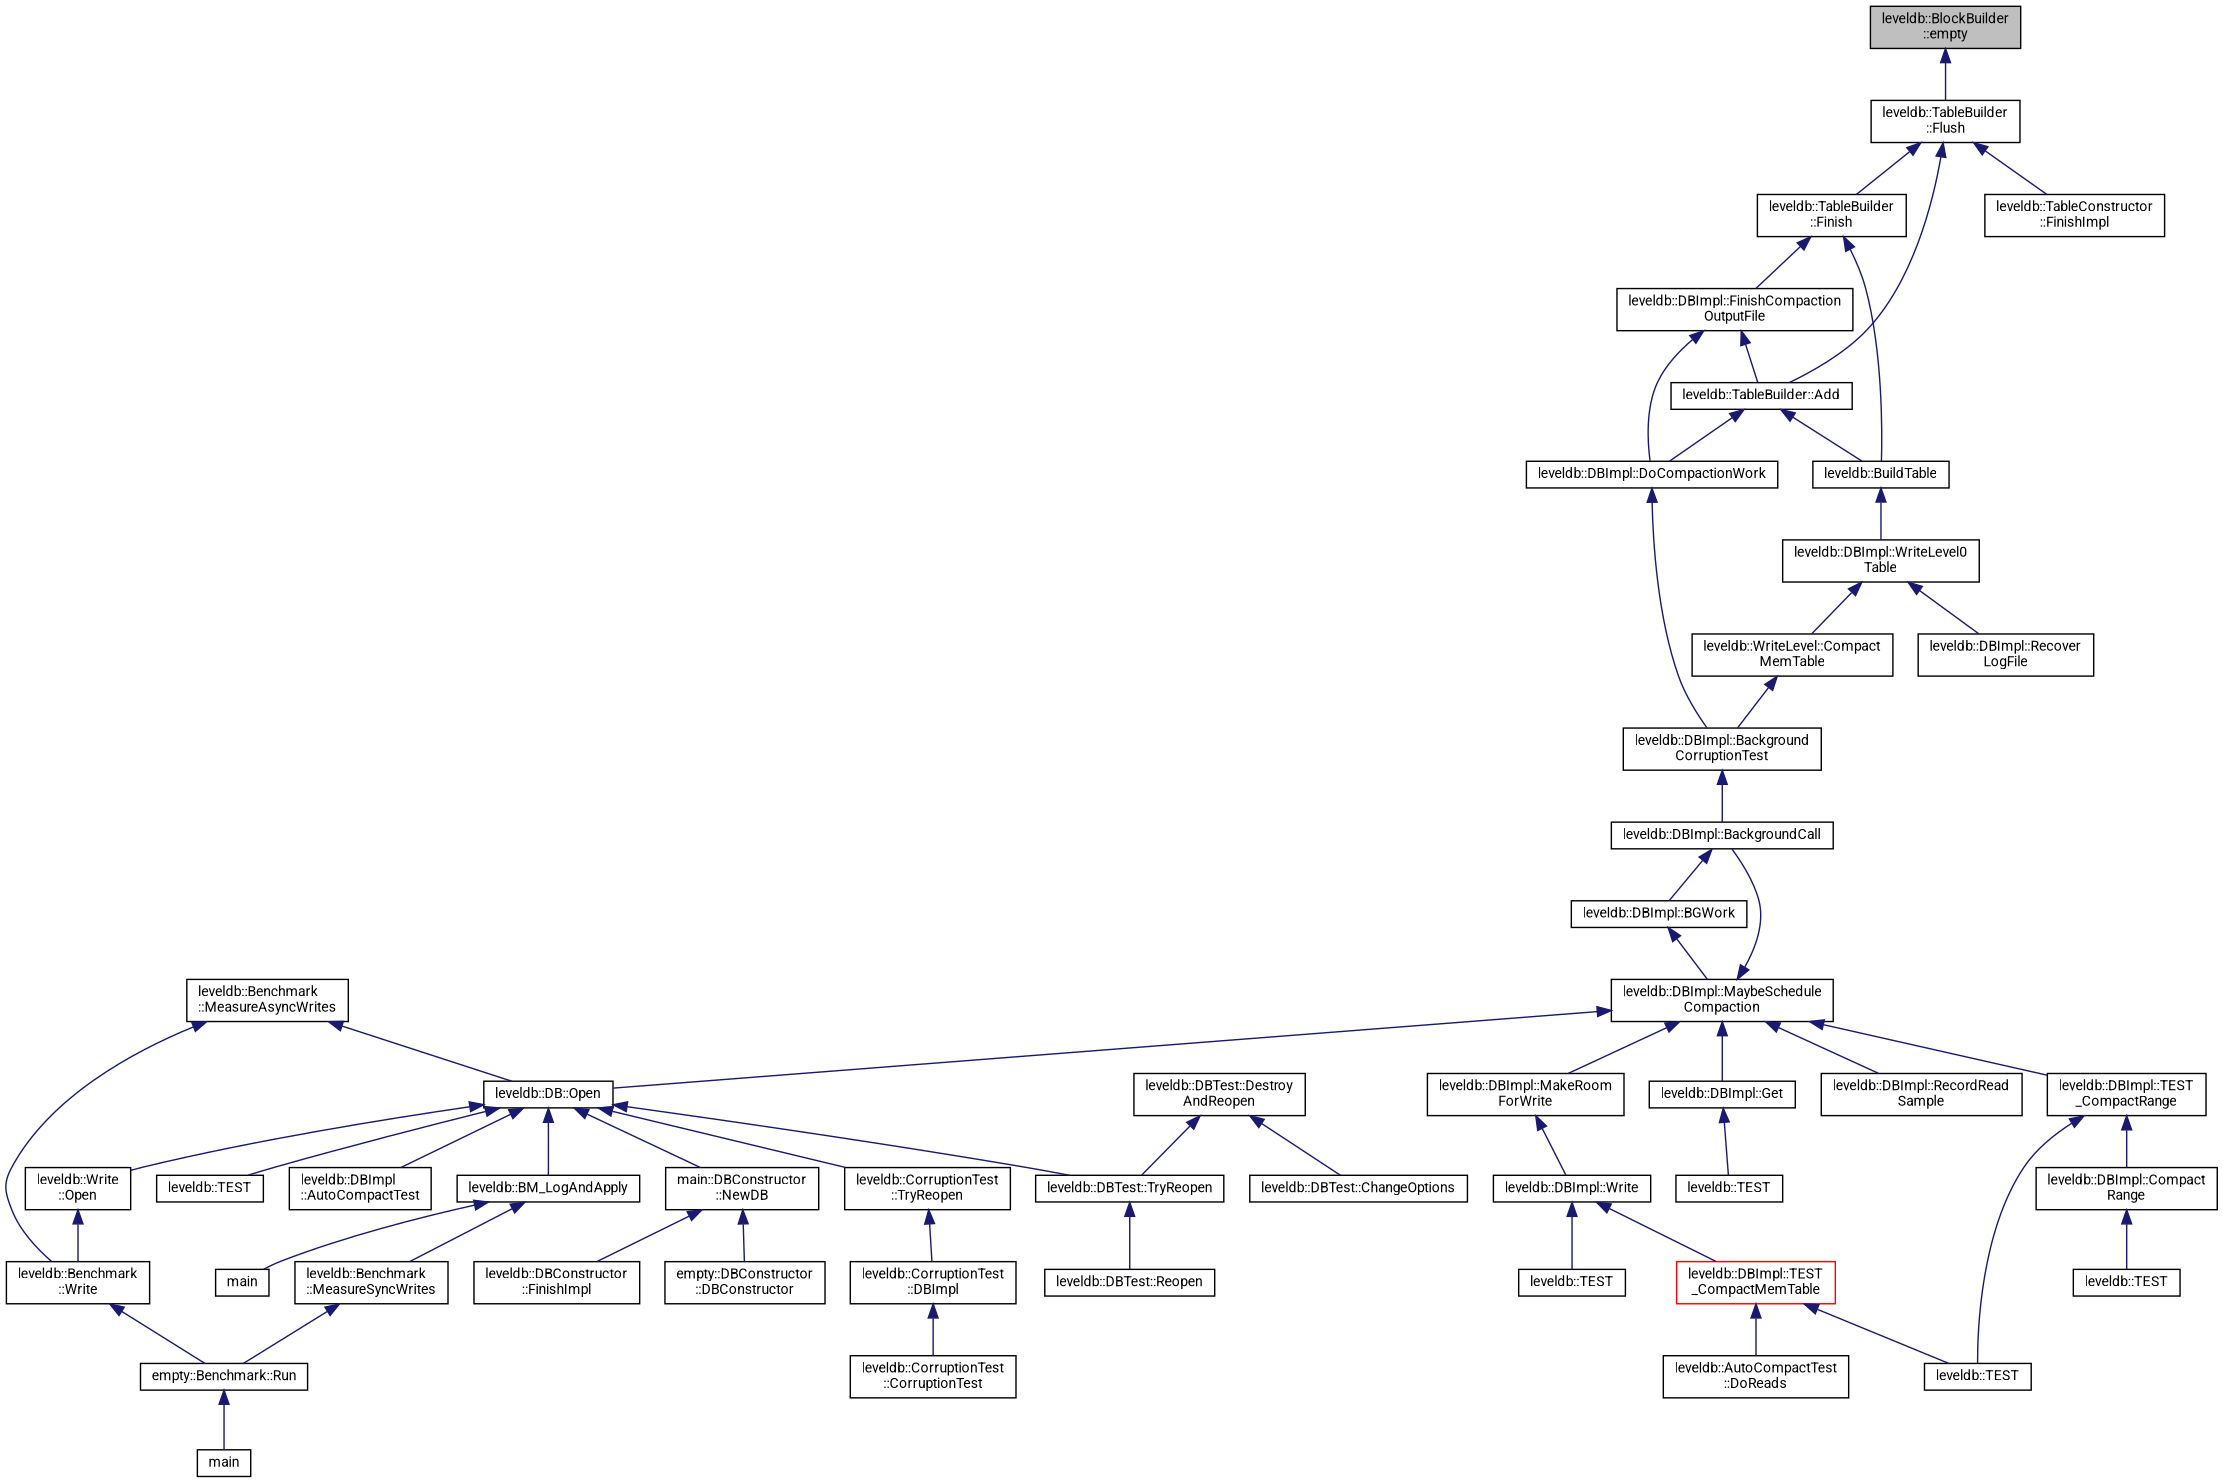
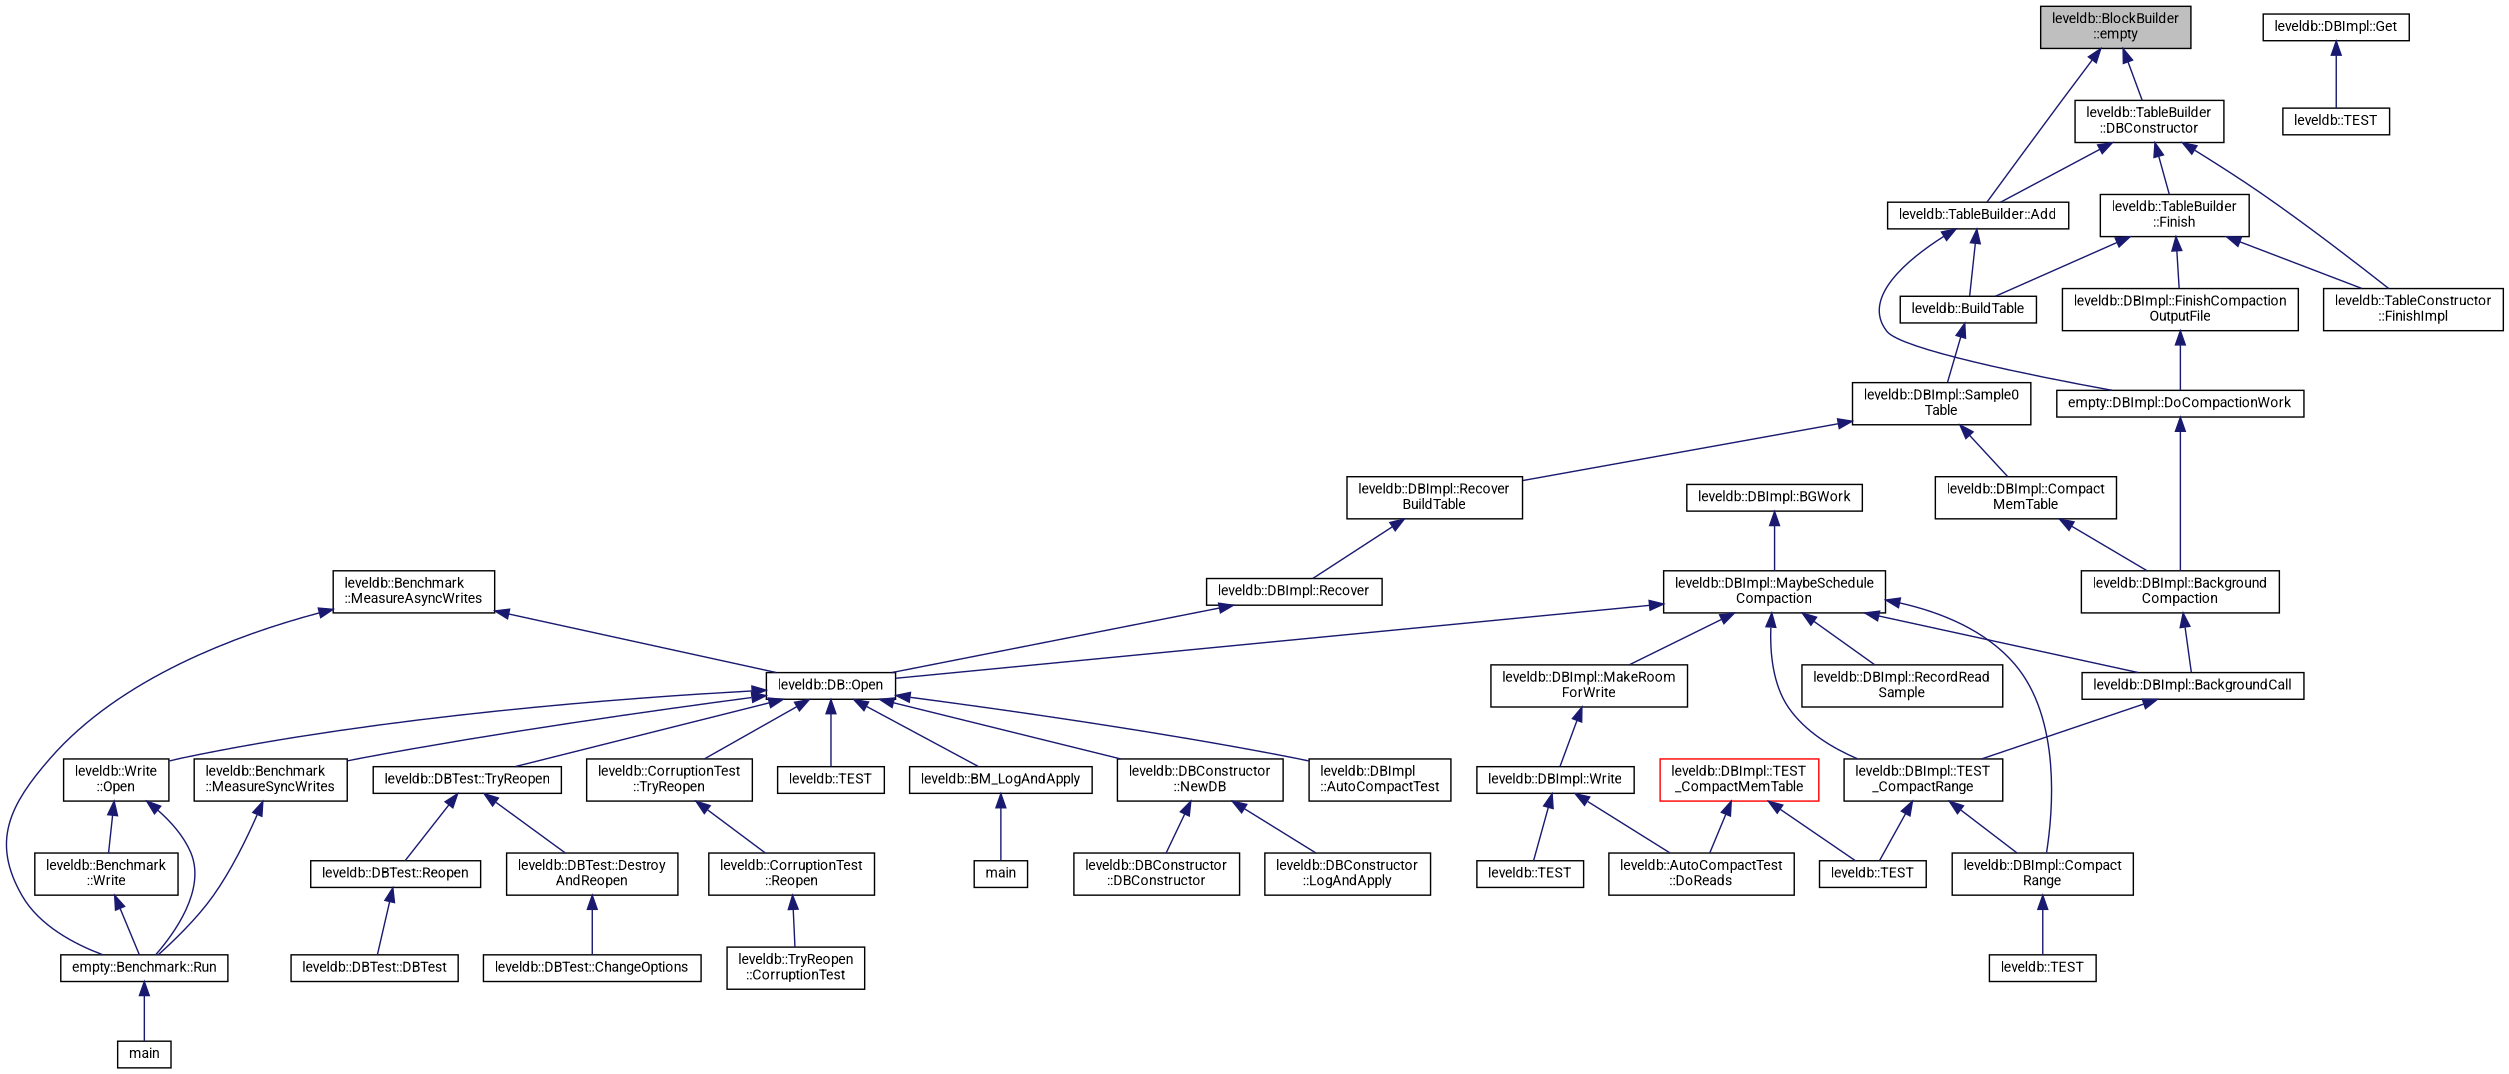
(1946, 121) -> (2149, 121)
none -> (2301, 265)
(1752, 364) -> (2039, 131)
(1652, 475) -> (2180, 404)
(1881, 561) -> (1942, 404)
none -> (1294, 592)
(1793, 655) -> (2026, 498)
(2006, 655) -> (1435, 498)
(1722, 749) -> (2180, 592)
(1686, 881) -> (2063, 731)
none -> (194, 882)
none -> (375, 968)
(1722, 1058) -> (2032, 691)
(49, 1118) -> (70, 739)
(1166, 1151) -> (531, 828)
(742, 1189) -> (1200, 780)
(461, 1235) -> (549, 726)
(1663, 1235) -> (1629, 827)
(557, 1283) -> (1348, 874)
(745, 1283) -> (1157, 874)
(933, 1283) -> (792, 874)
(933, 1377) -> (796, 968)
